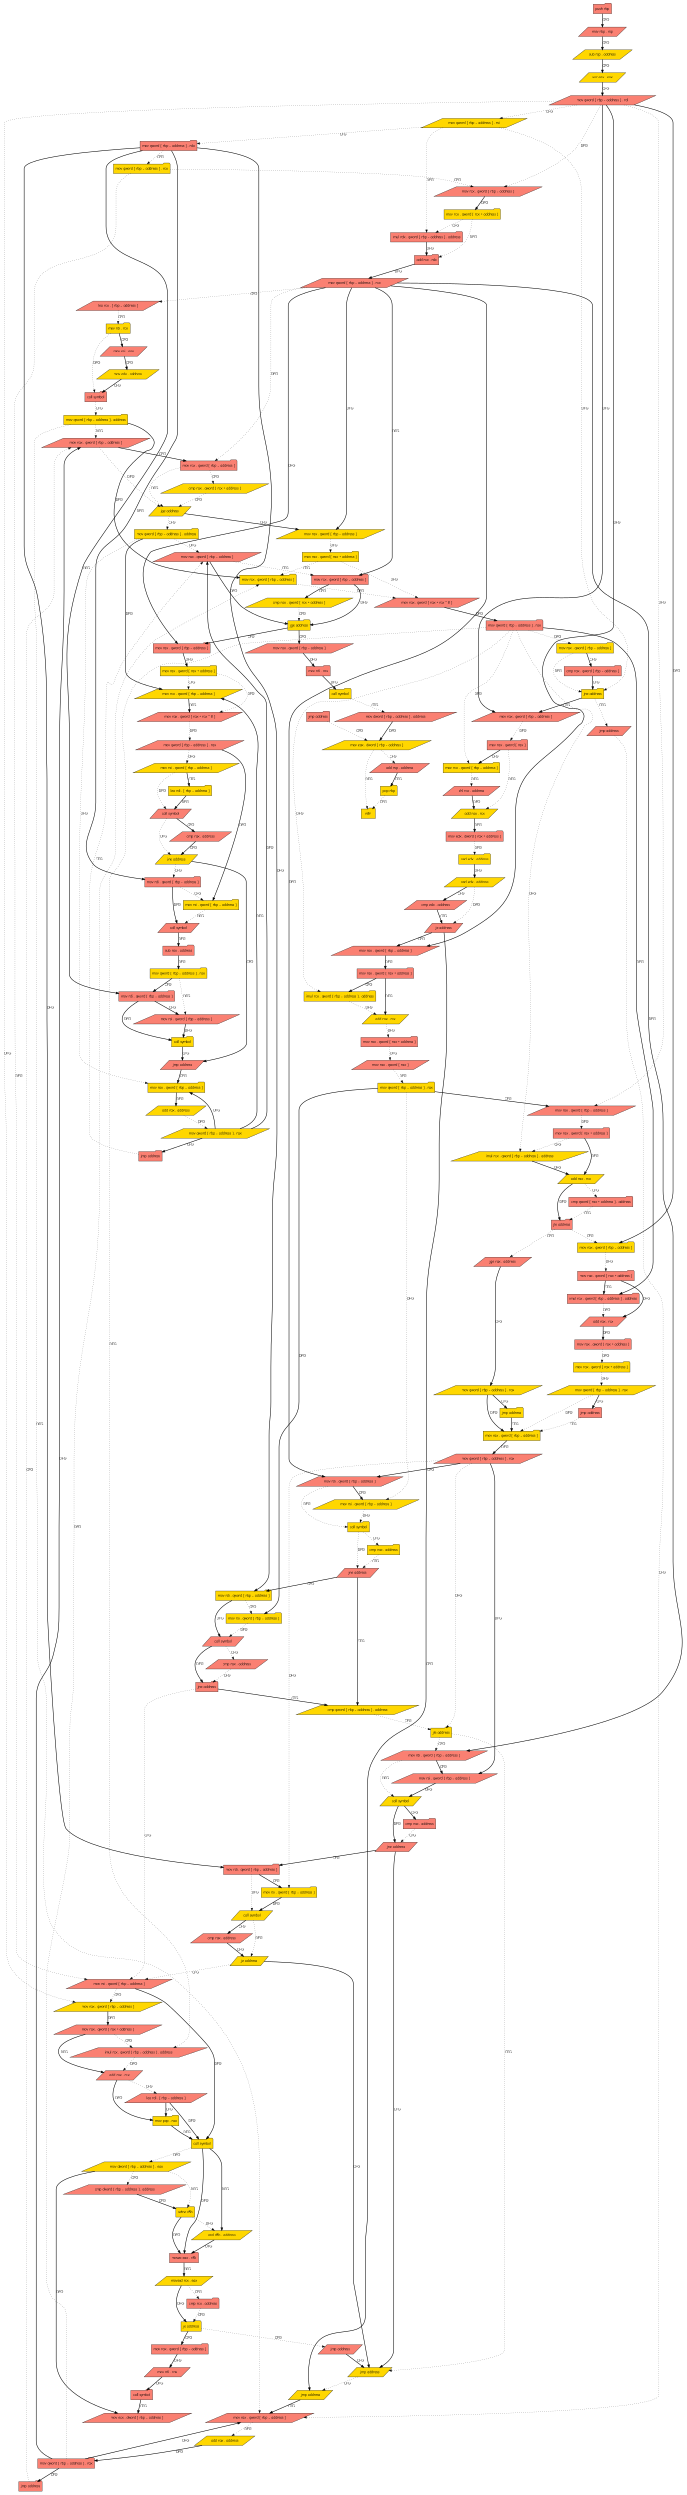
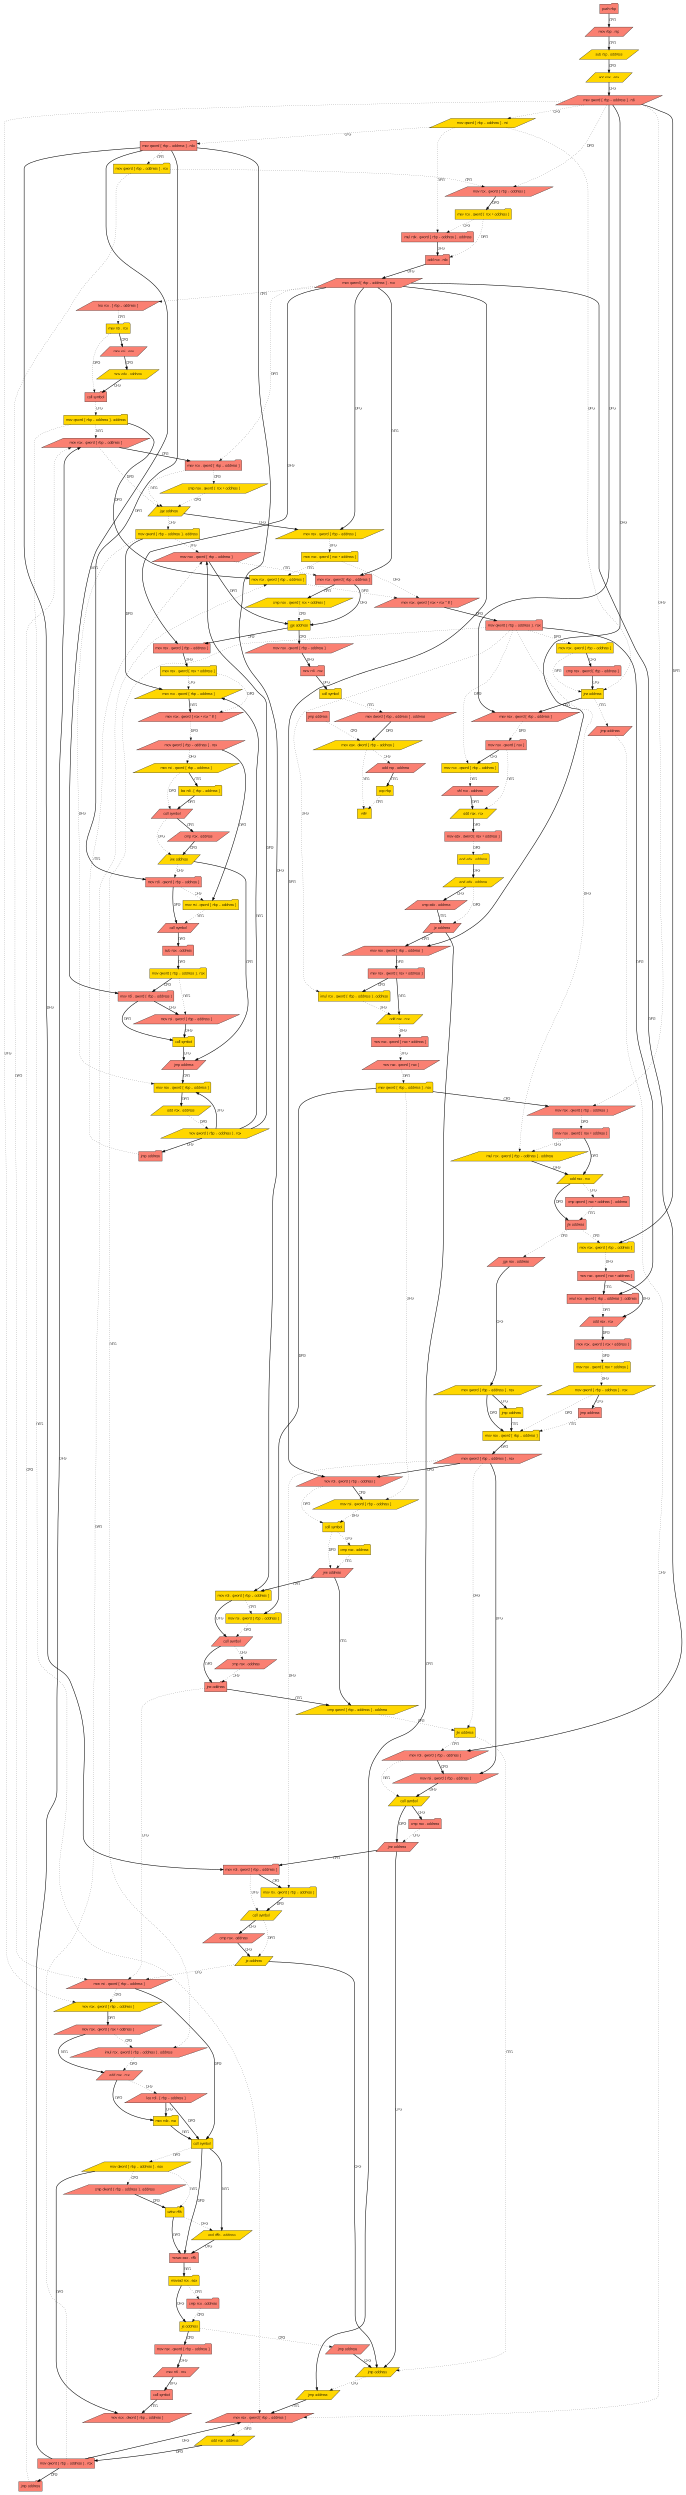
(166, 2121) -> (166, 2121)
(184, 2281) -> (184, 2281)
